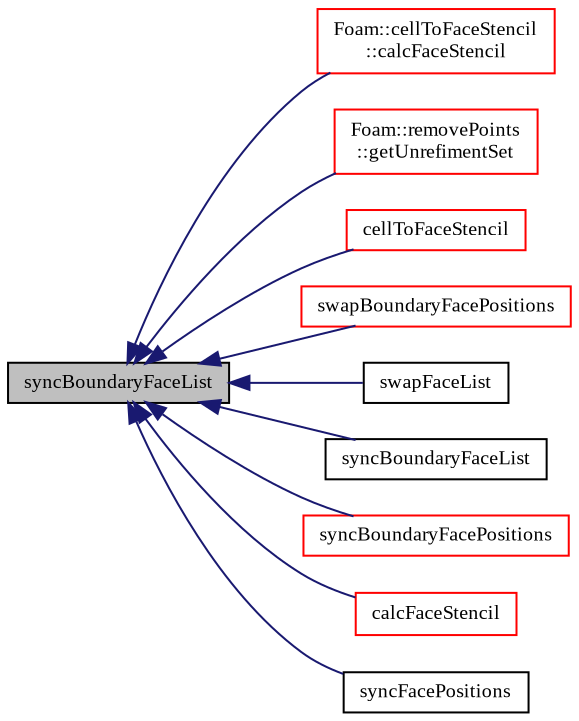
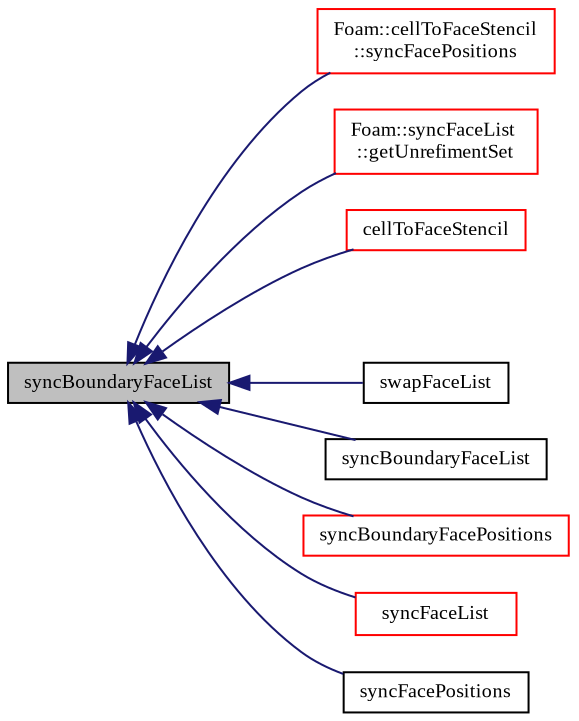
(436, 41) -> (436, 41)
(436, 142) -> (436, 142)
(436, 306) -> none
(436, 614) -> (436, 614)
